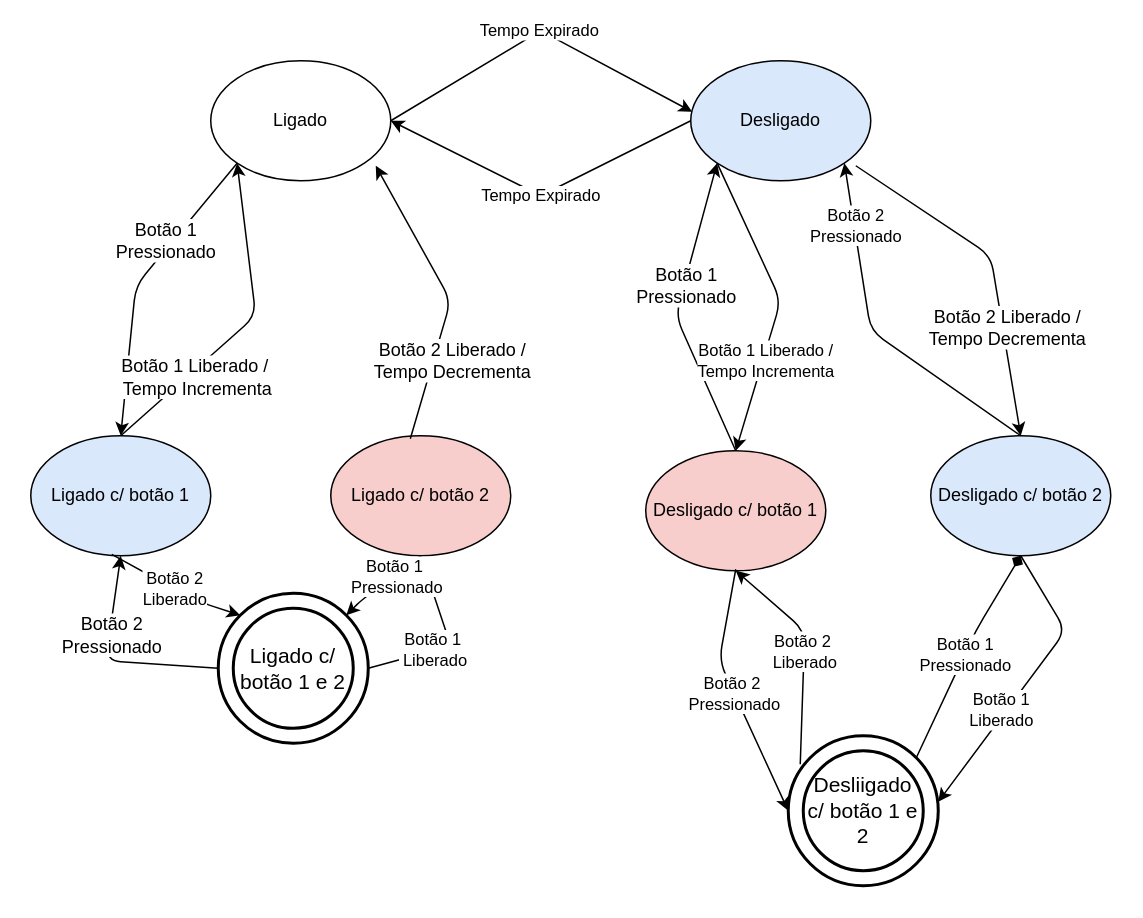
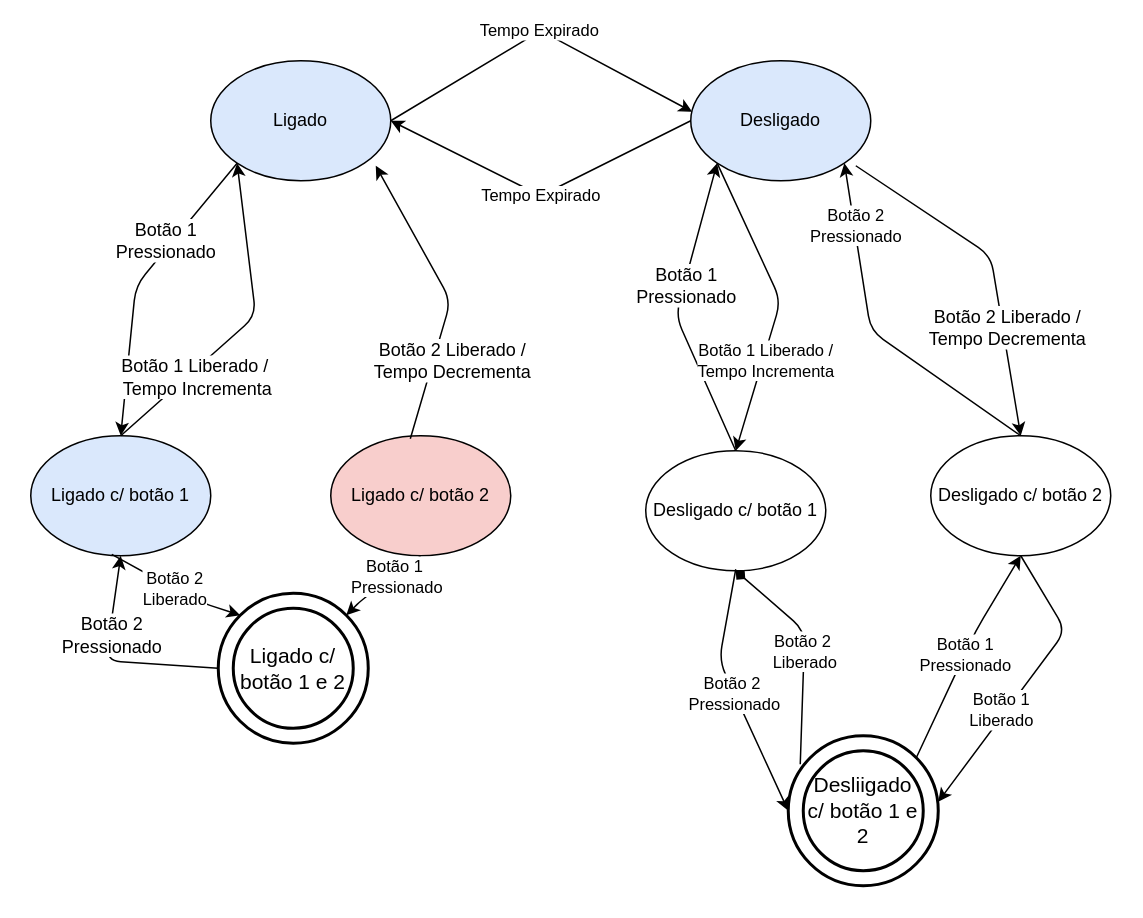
(301, 121) -> (301, 121)
(1021, 496) -> (1021, 496)
(736, 511) -> (736, 511)
(1015, 566) -> (1015, 565)
(744, 578) -> (744, 578)
(394, 661) -> none
